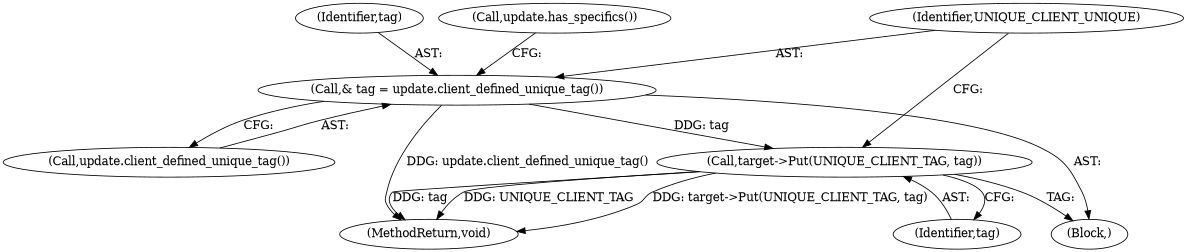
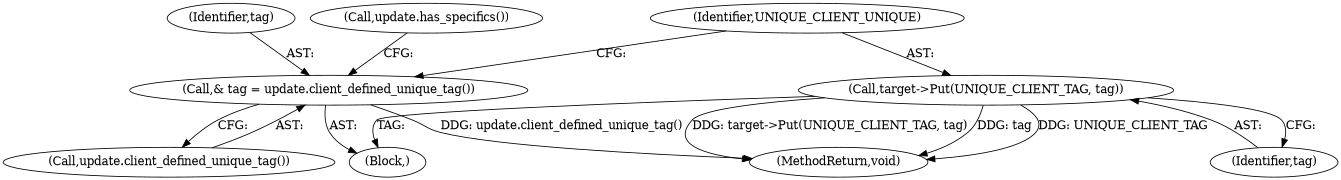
(792, 54) -> (613, 54)
(970, 90) -> (922, 54)
(647, 126) -> none
